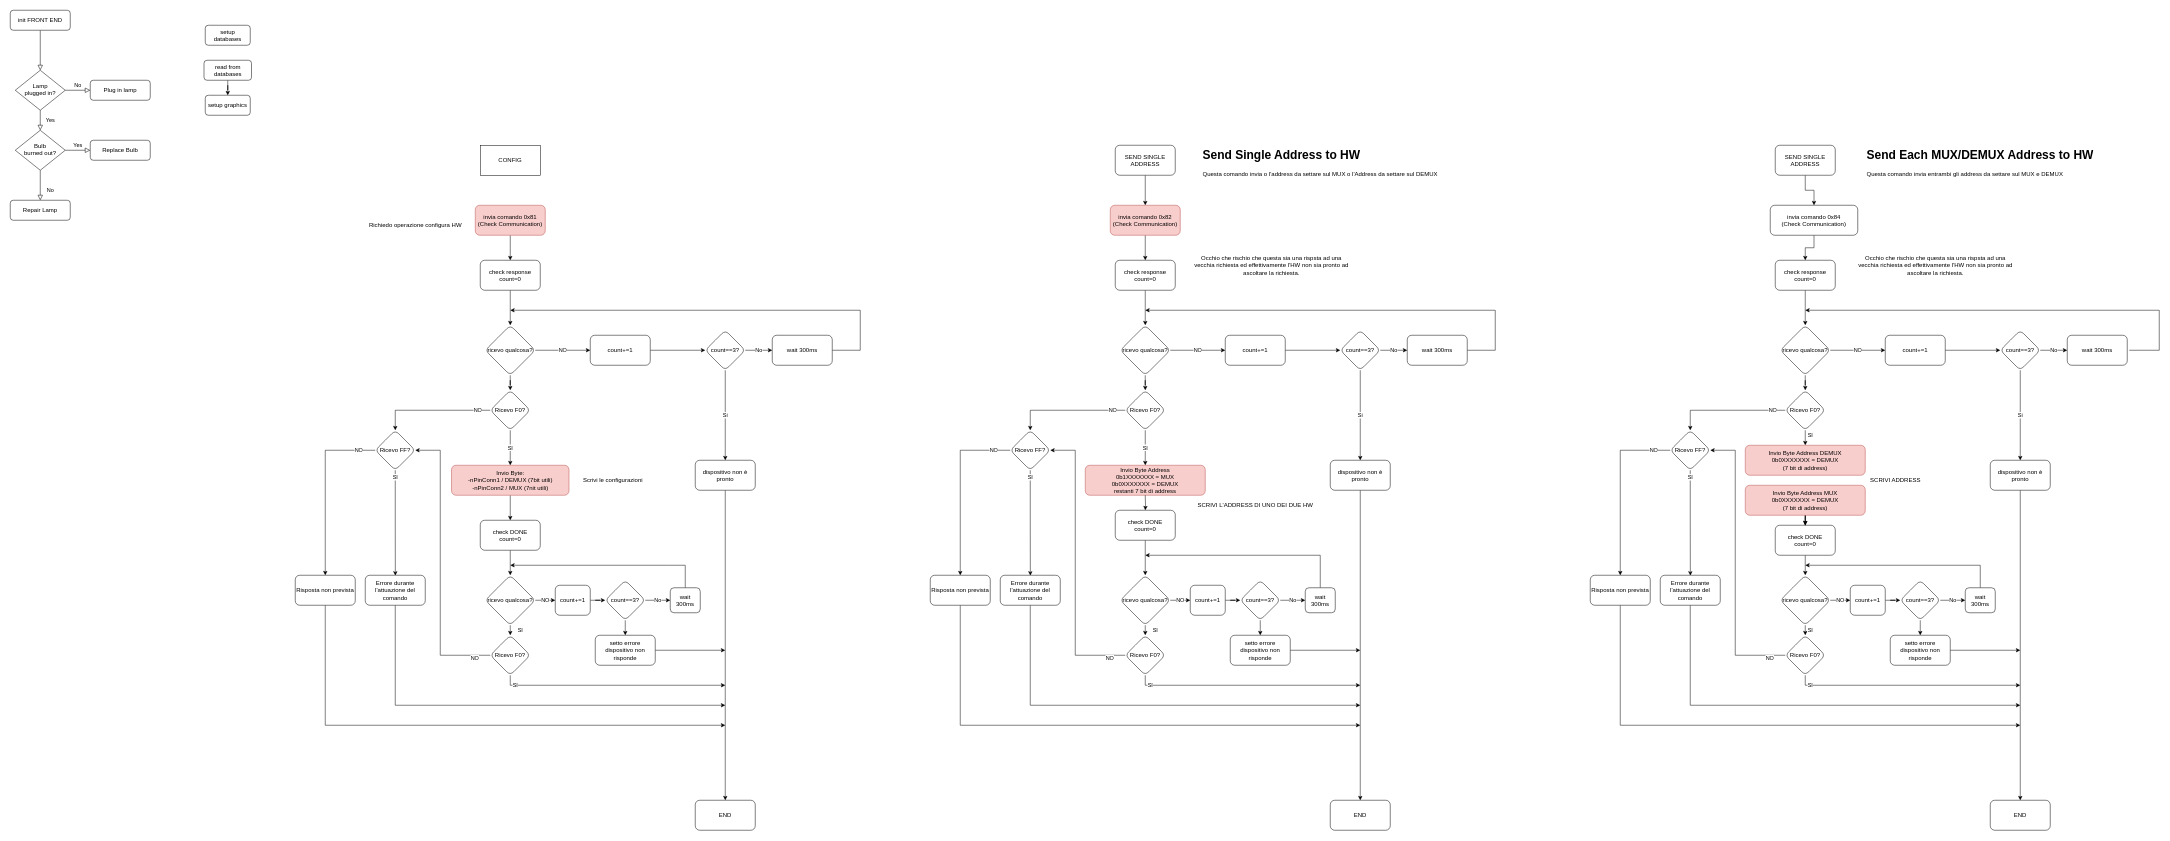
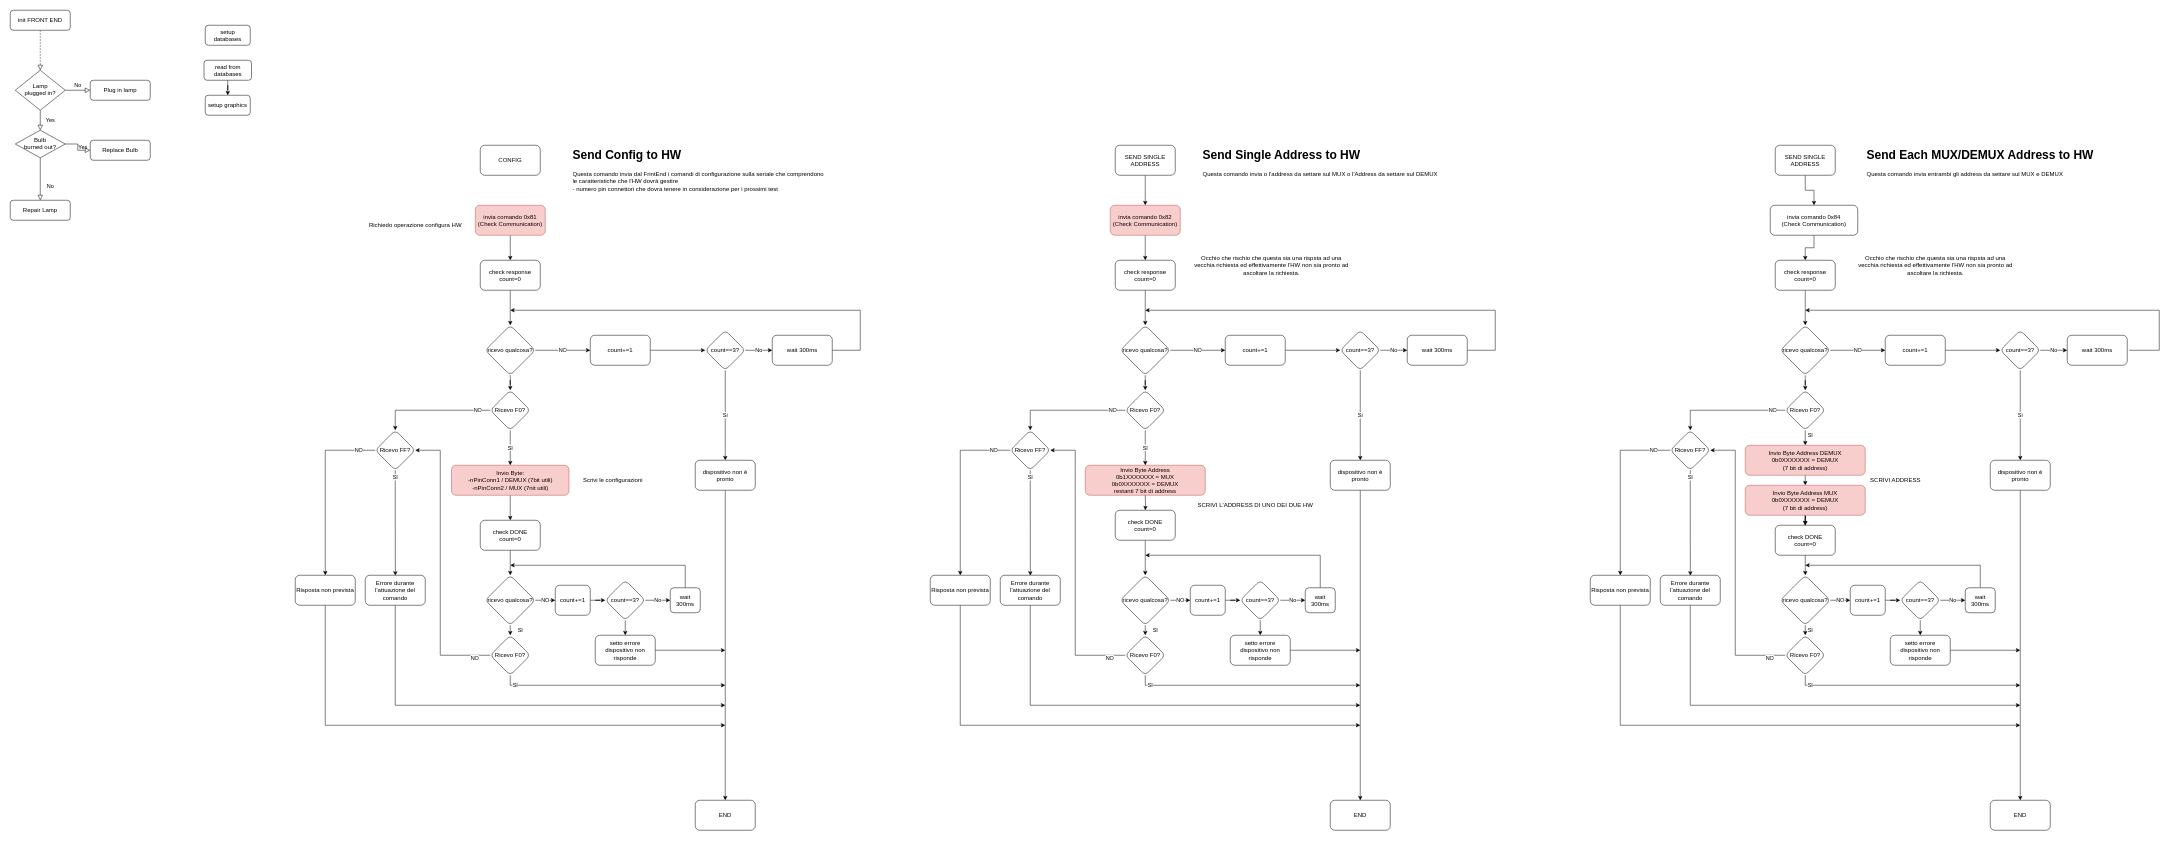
(40, 47) -> (40, 47)
(40, 150) -> (40, 144)
(510, 160) -> (510, 160)
none -> (700, 175)
none -> (1805, 480)
